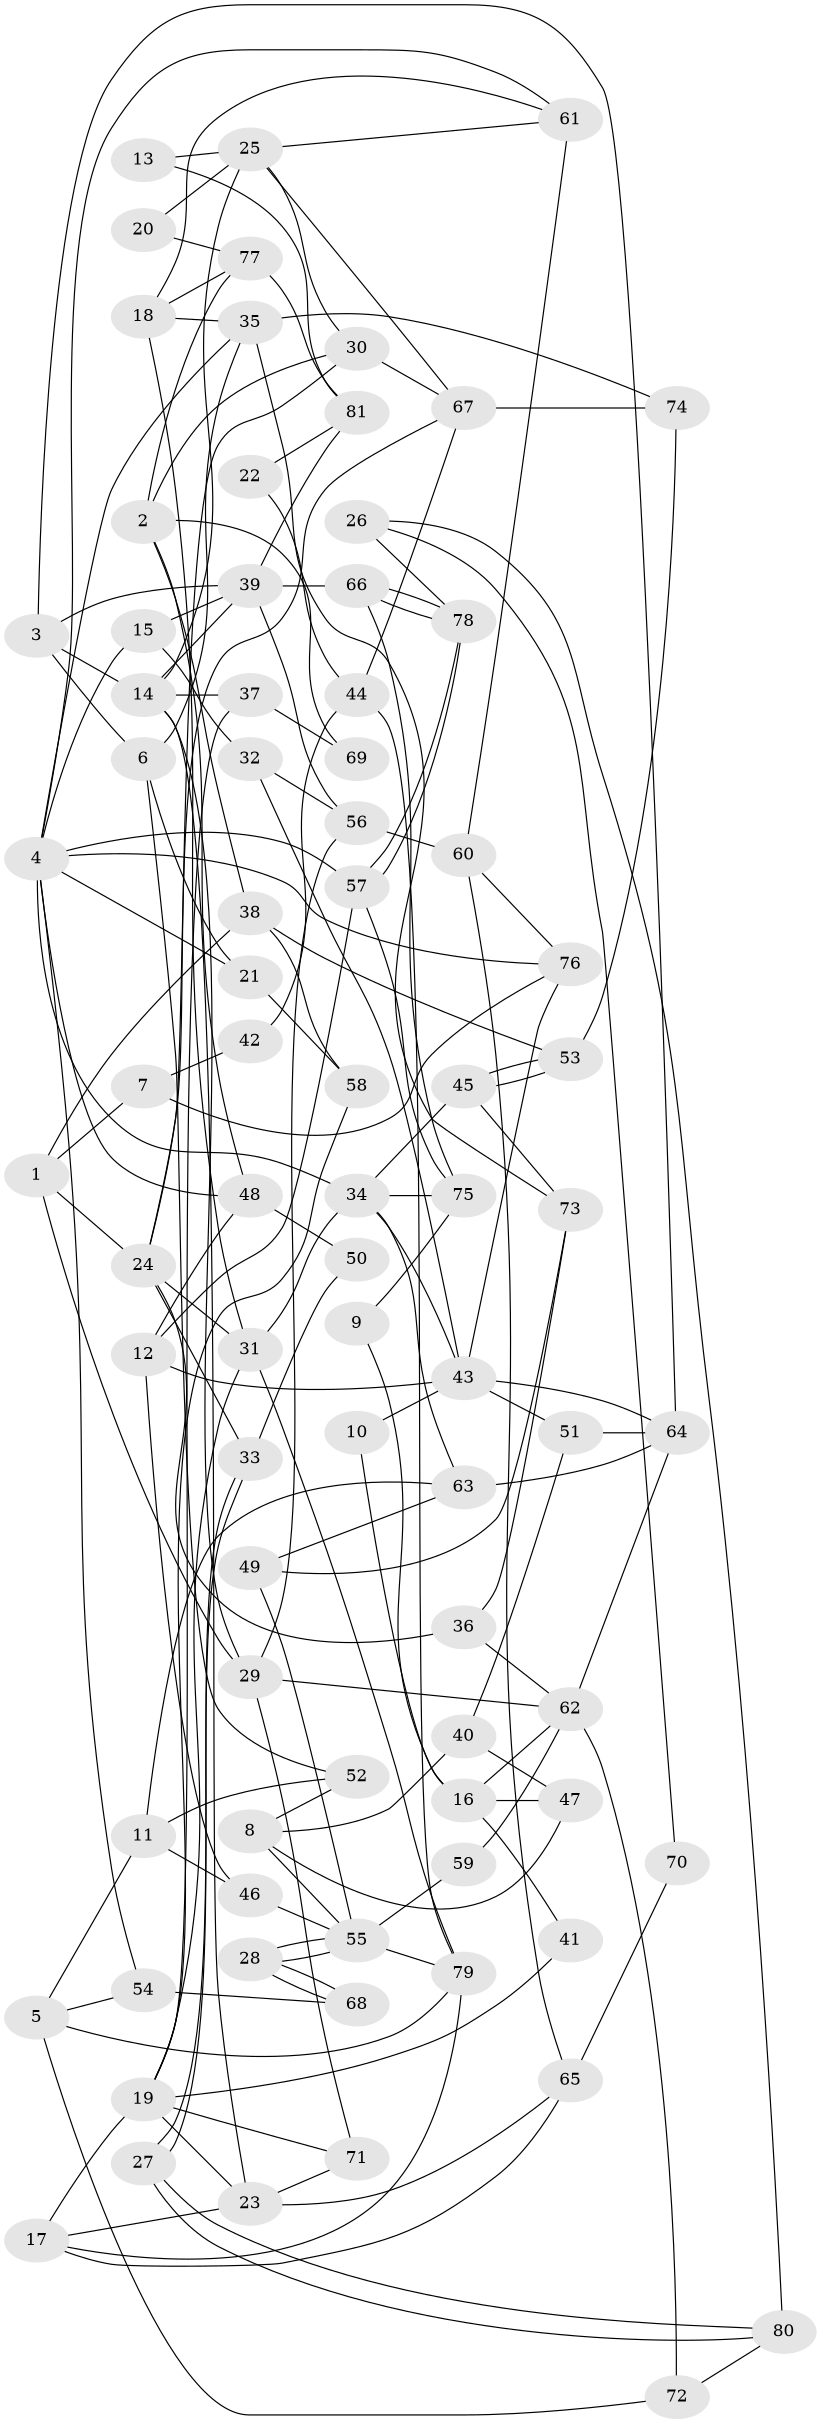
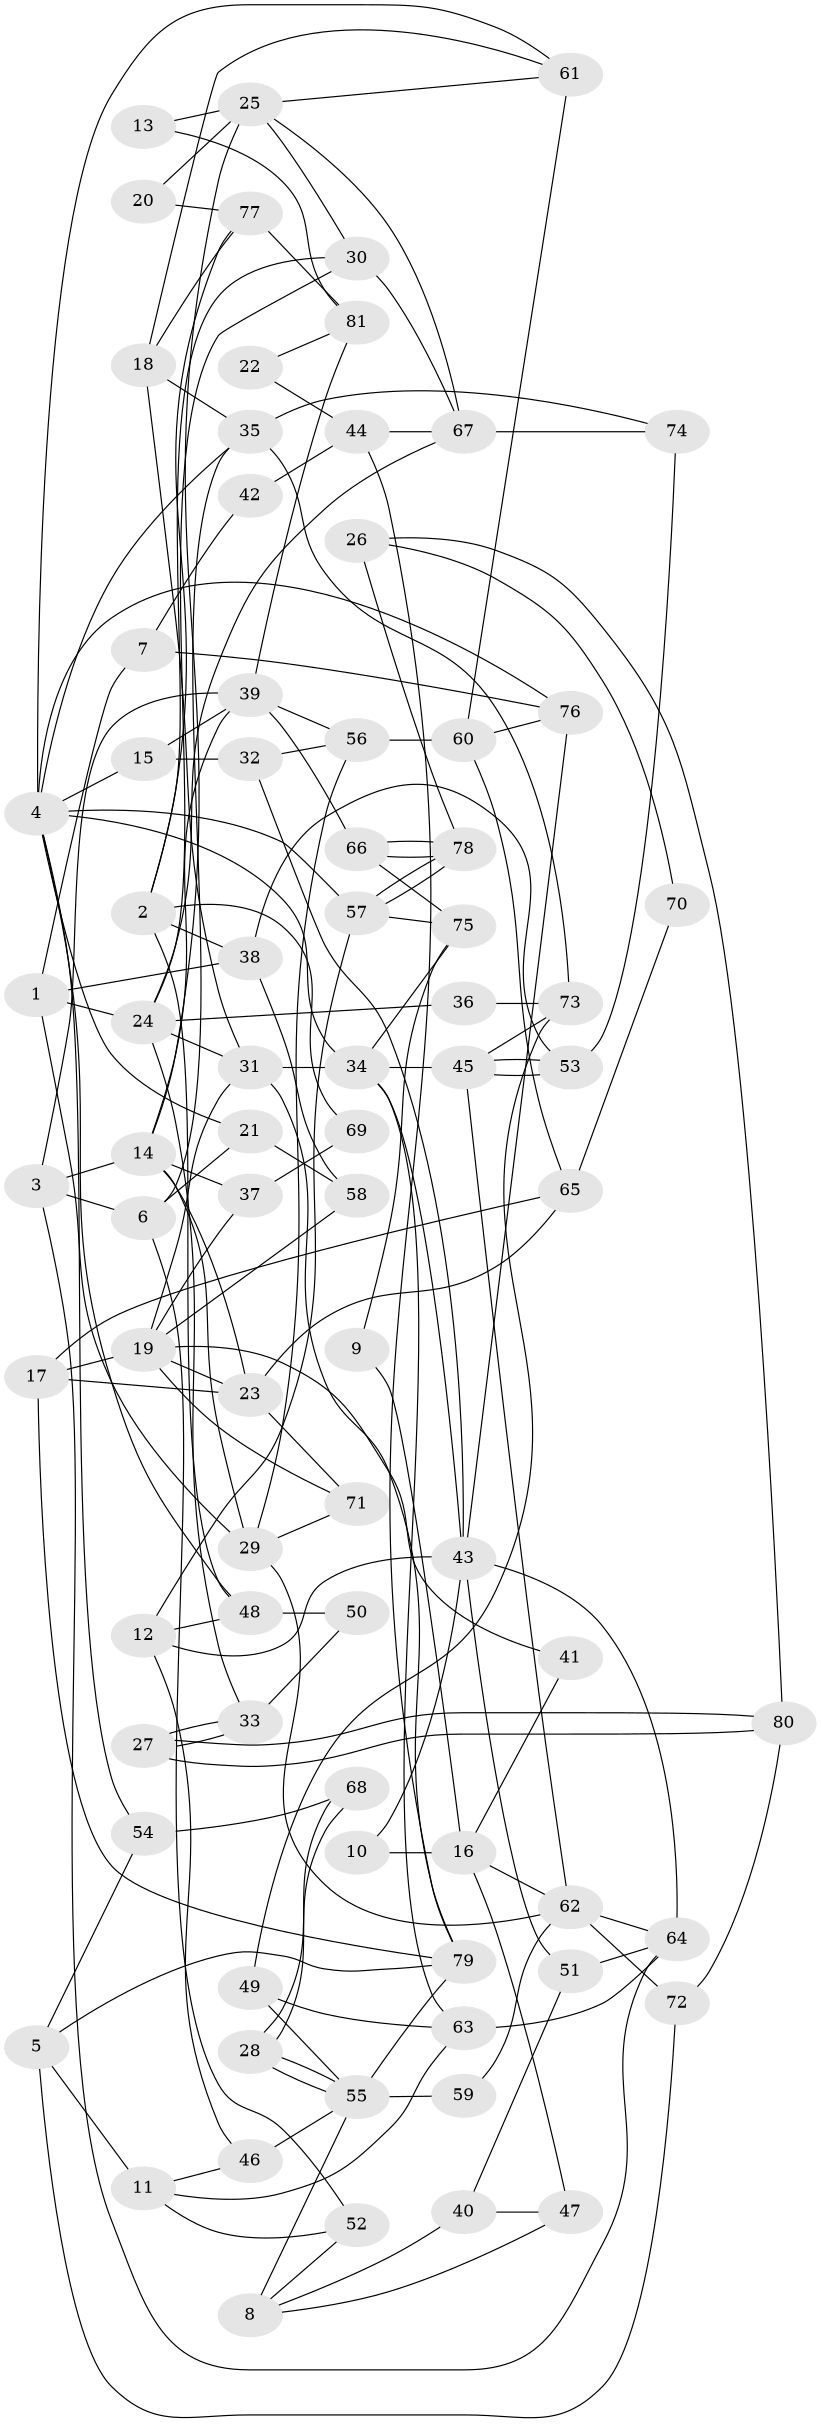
(517, 1668) -> (513, 1488)
